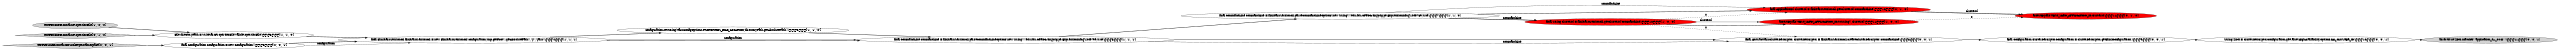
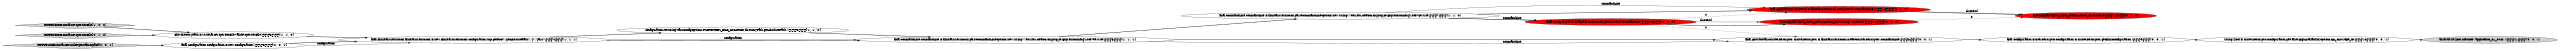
(75, 25) -> (75, 25)
